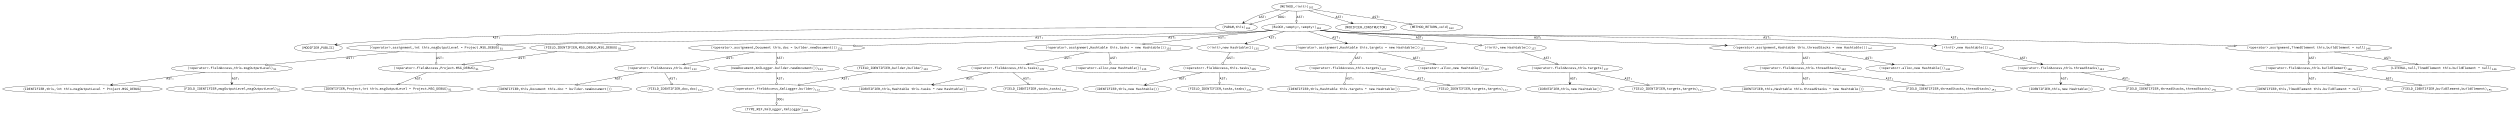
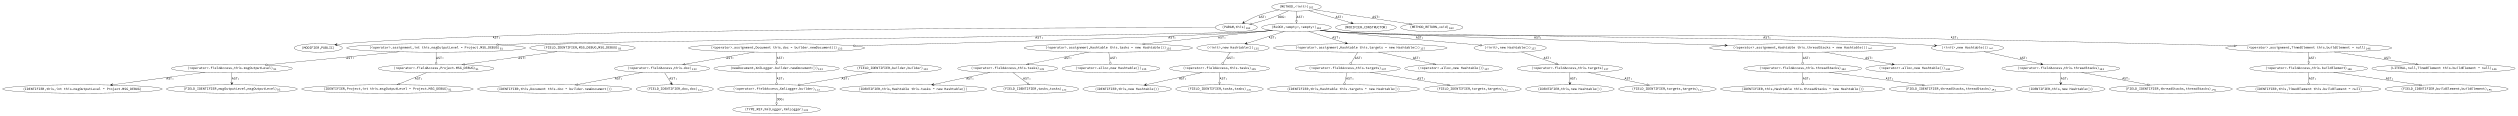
(668, 78) -> (668, 78)
